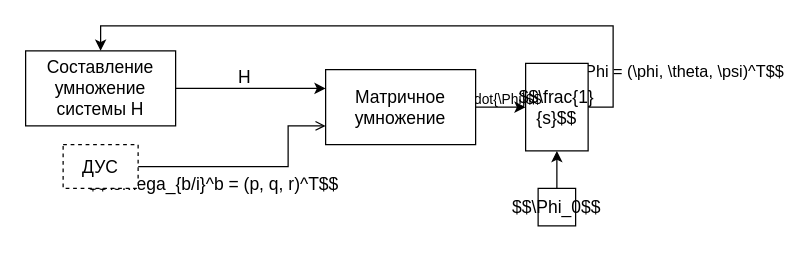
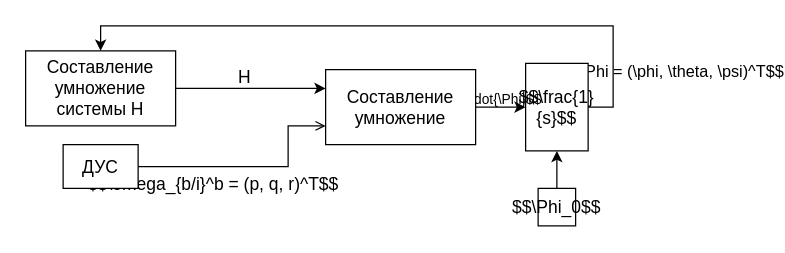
(401, 107) -> (401, 107)
(101, 166) -> (101, 166)
